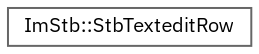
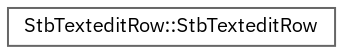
(130, 27) -> (172, 27)
